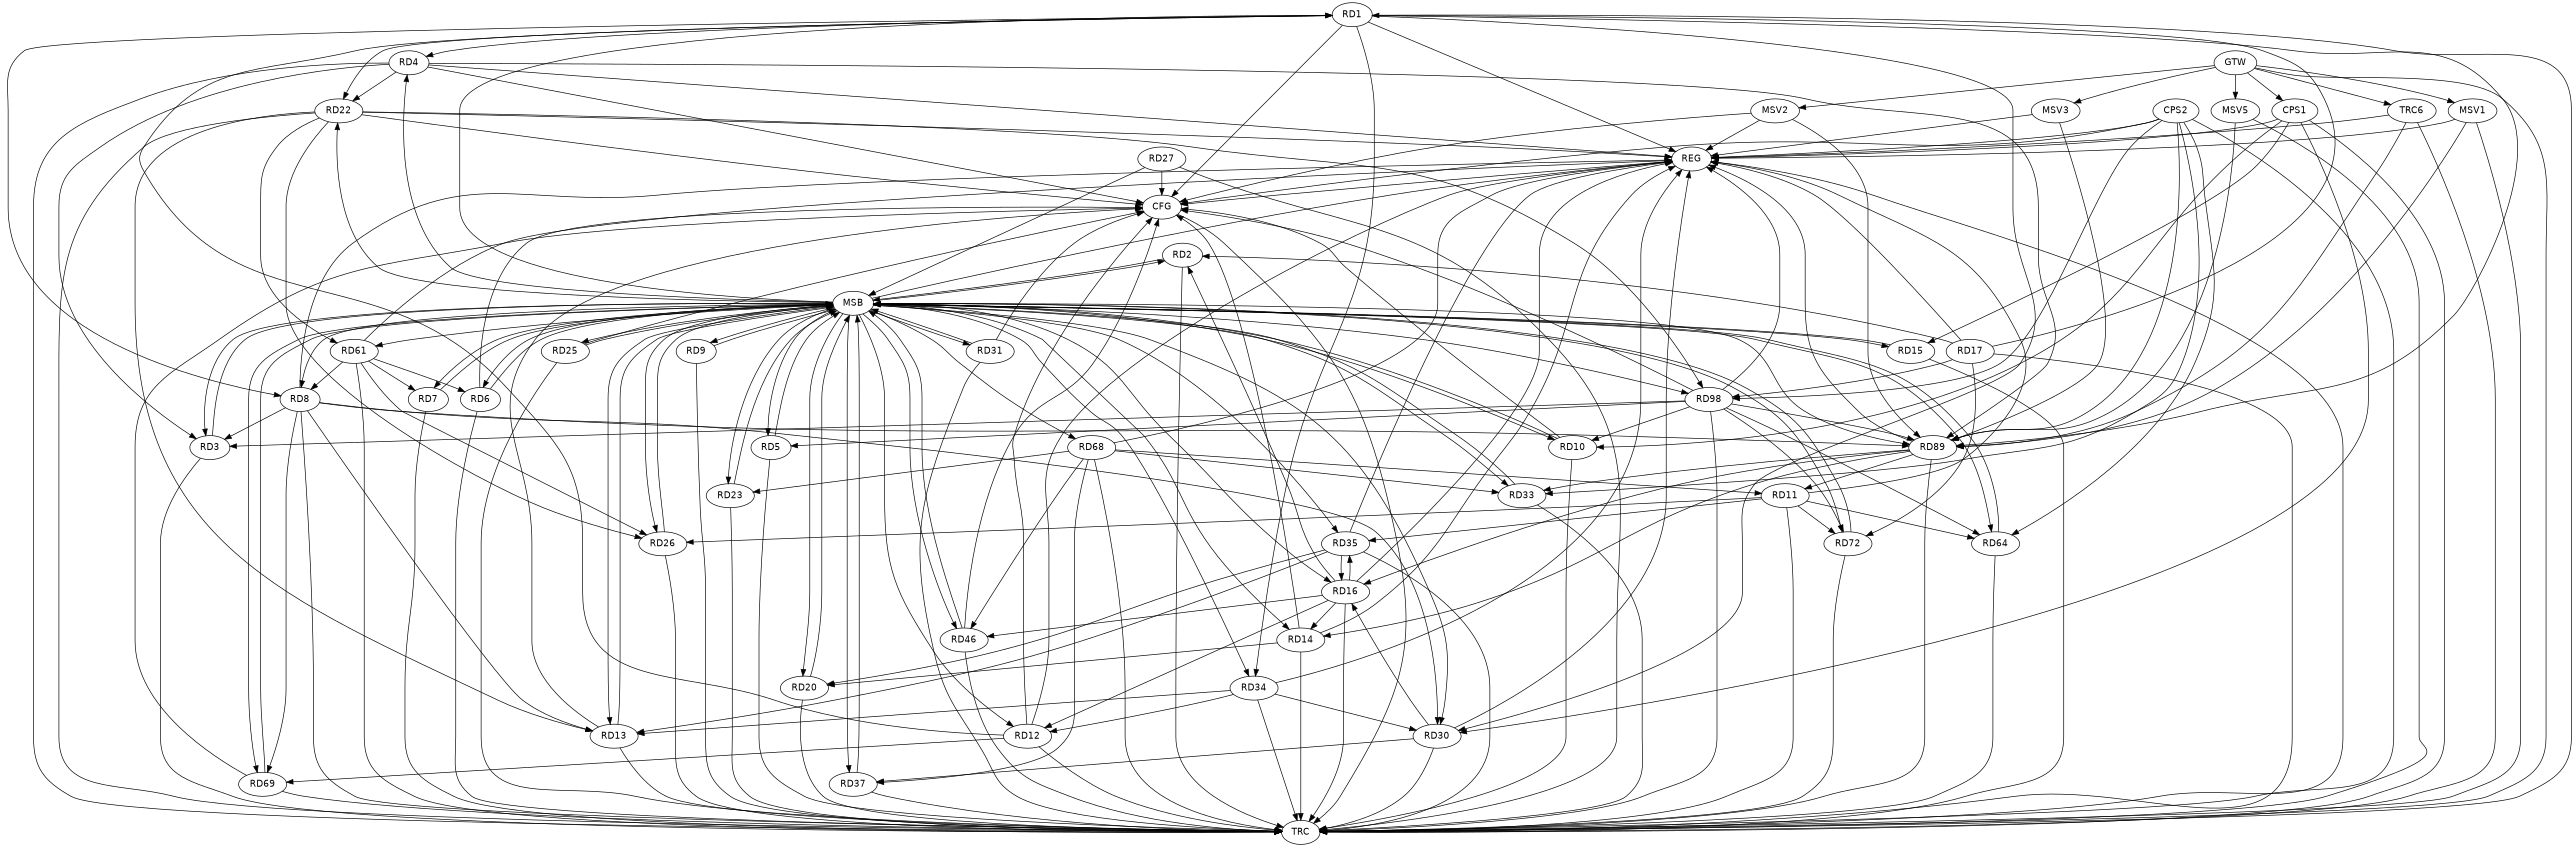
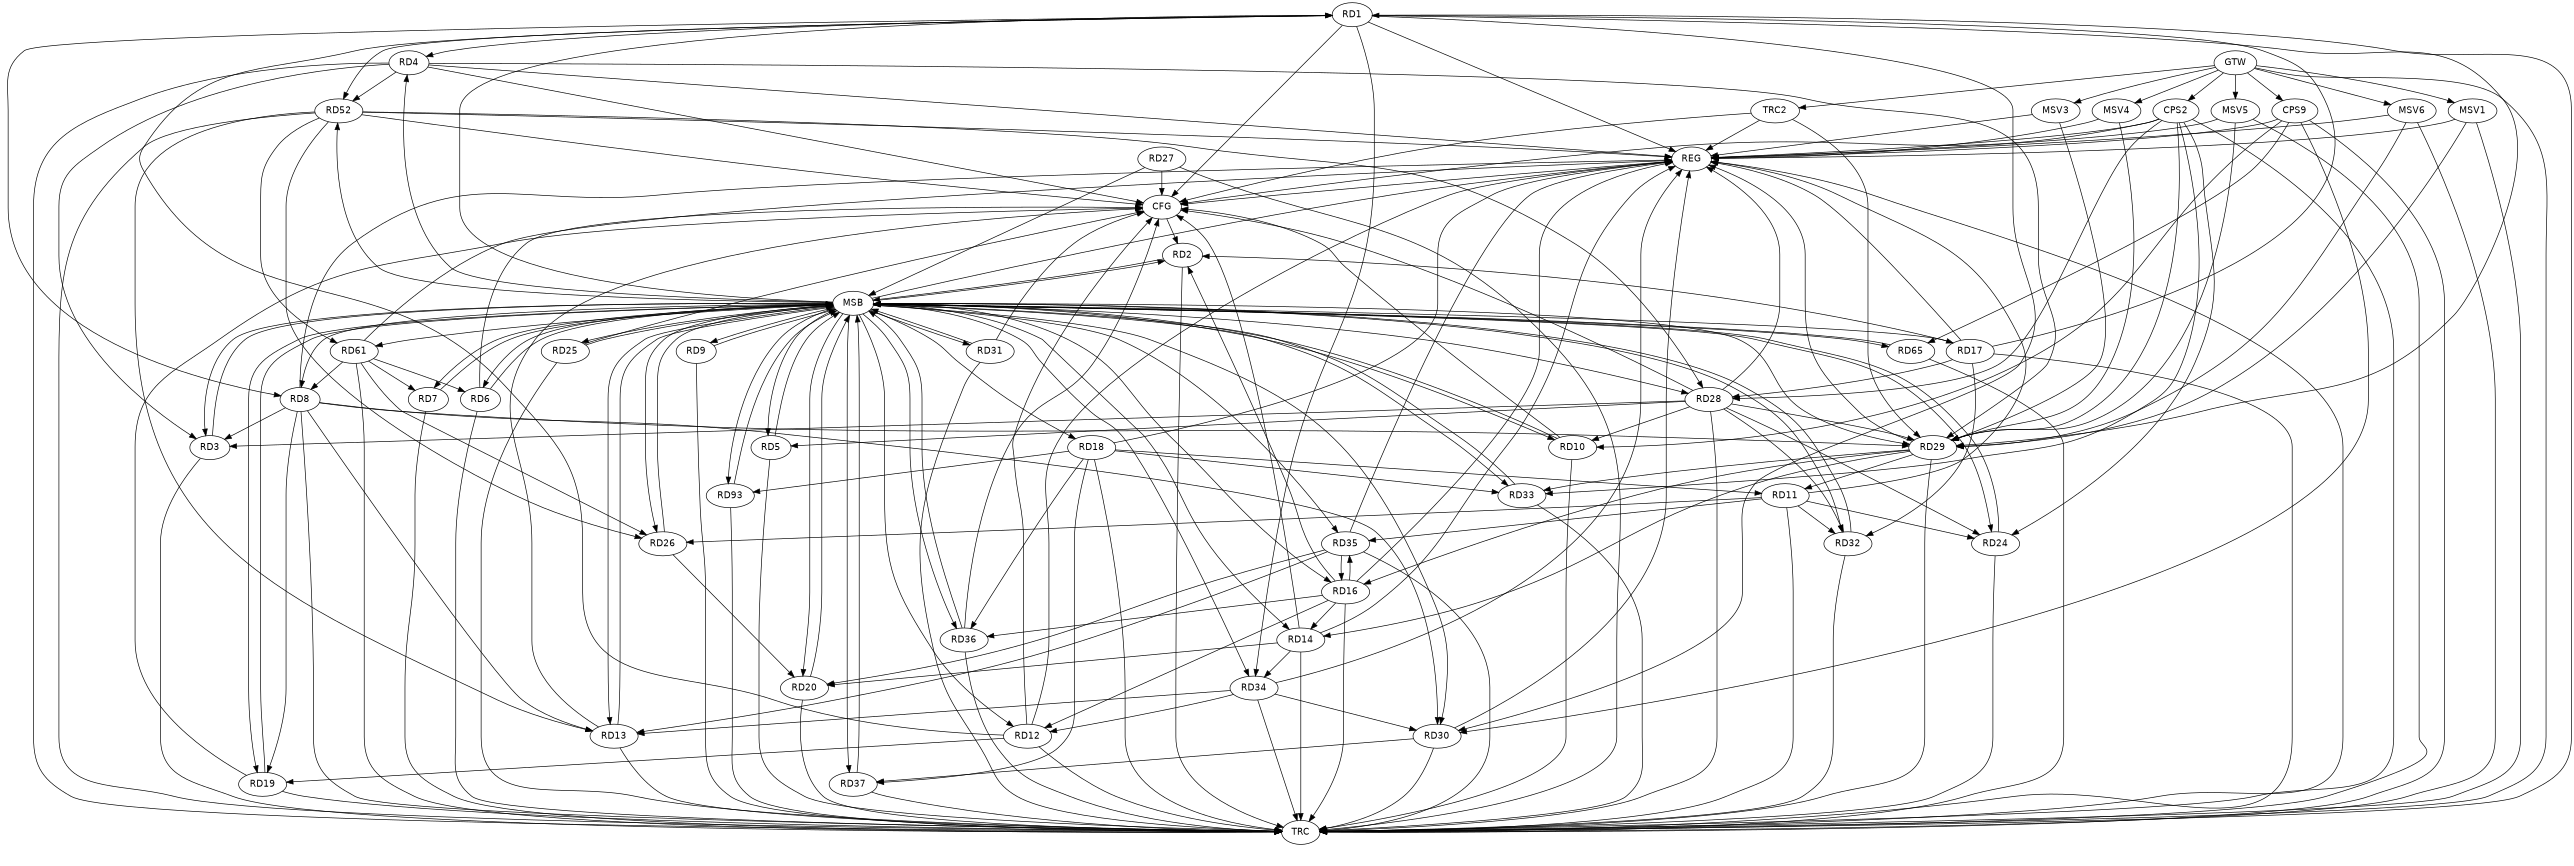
none -> (2208, 85)
(339, 111) -> (339, 111)
(1775, 111) -> (1775, 111)
none -> (2116, 111)
(2295, 111) -> (2295, 111)
(2412, 111) -> (2412, 111)
none -> (1969, 146)
none -> (1679, 322)
(1911, 351) -> (1911, 351)
(1709, 399) -> (1709, 399)
(1092, 448) -> (1092, 448)
(1933, 448) -> (1933, 448)
(1385, 489) -> (1171, 228)
(730, 496) -> (730, 496)
(1848, 544) -> (1848, 544)
(1996, 544) -> (1996, 544)
(964, 640) -> (964, 640)
none -> (1280, 662)
(1390, 668) -> none
(263, 784) -> (263, 784)
(697, 797) -> (728, 610)
